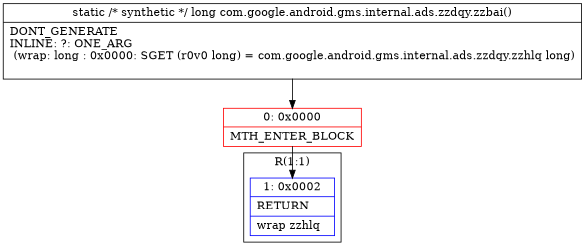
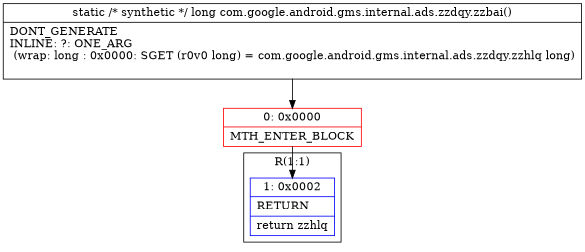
(289, 225) -> (292, 225)
